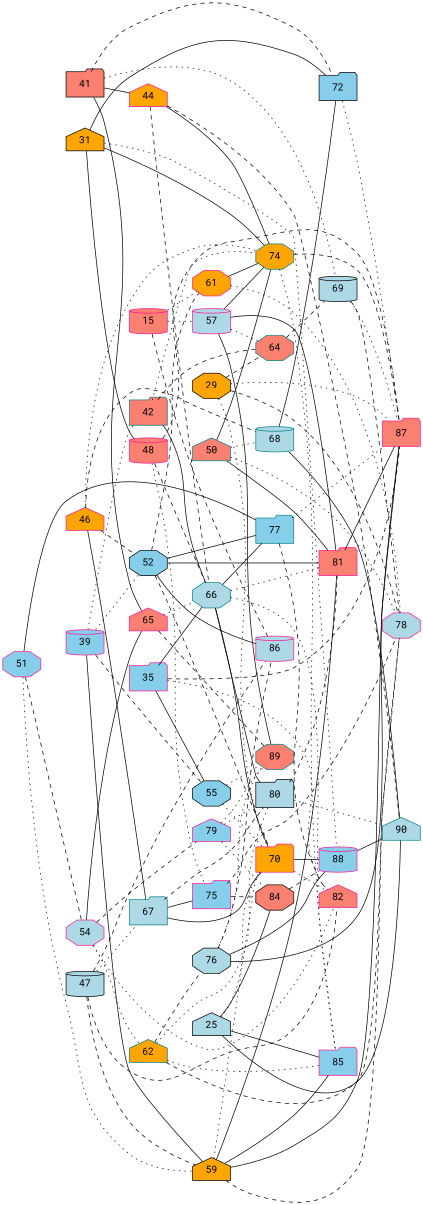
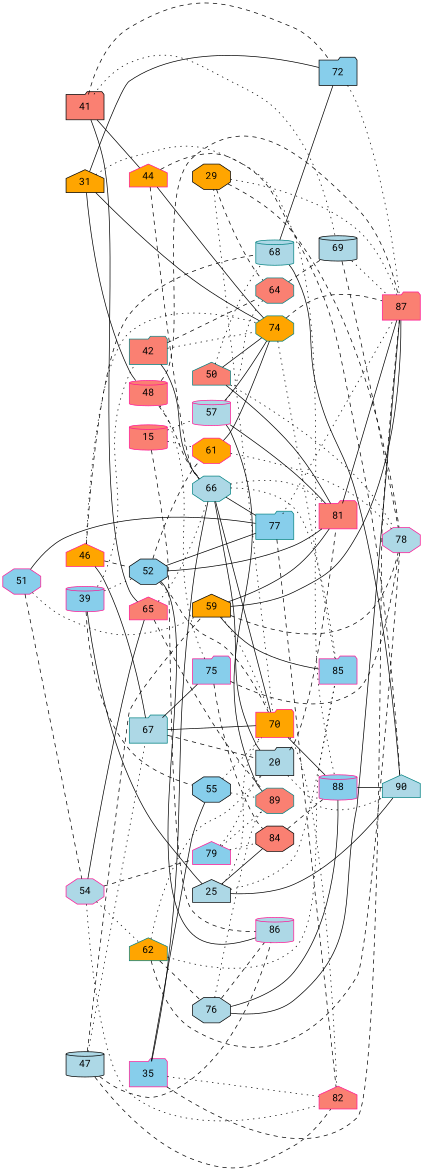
(275, 795) -> (275, 763)
(108, 922) -> (119, 751)
(279, 1045) -> (313, 795)
